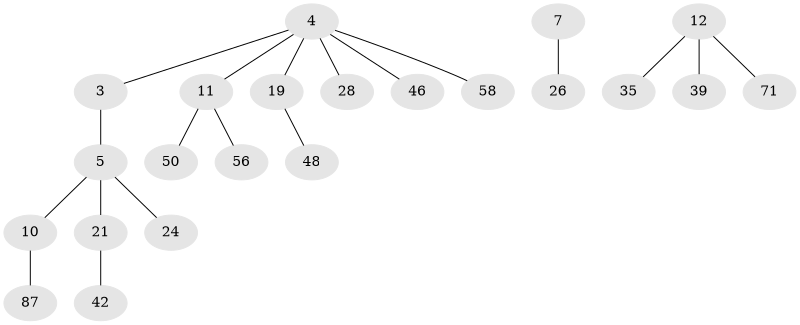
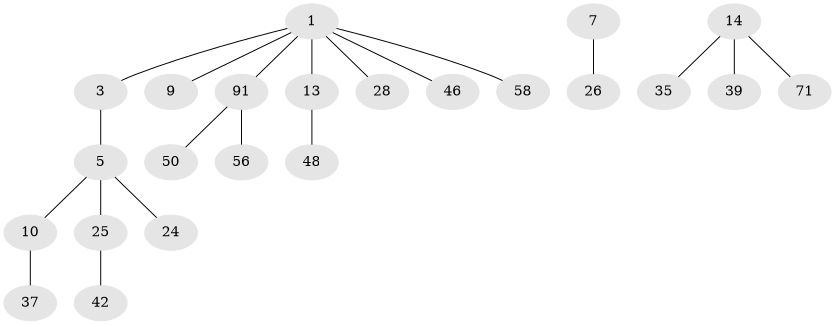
(312, 22) -> (312, 22)
(699, 22) -> (734, 22)
none -> (171, 92)
(206, 92) -> (242, 92)
(277, 92) -> (312, 92)
(101, 233) -> (101, 233)
(30, 303) -> (30, 303)
